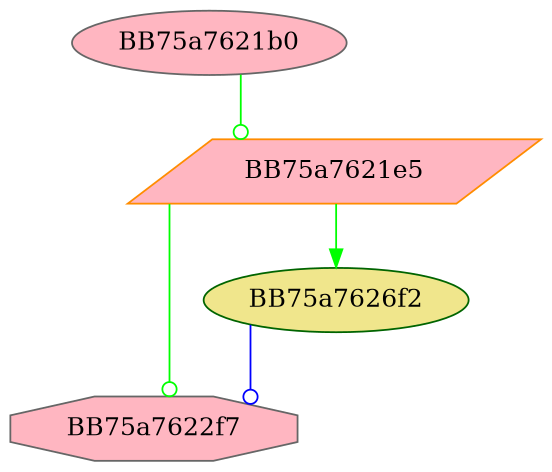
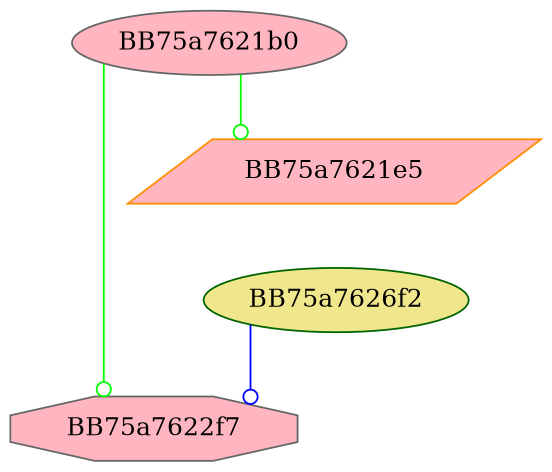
(336, 227) -> none
(170, 293) -> (104, 223)
